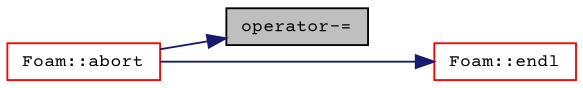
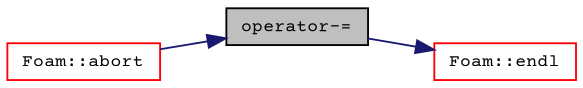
(288, 62) -> (392, 43)
